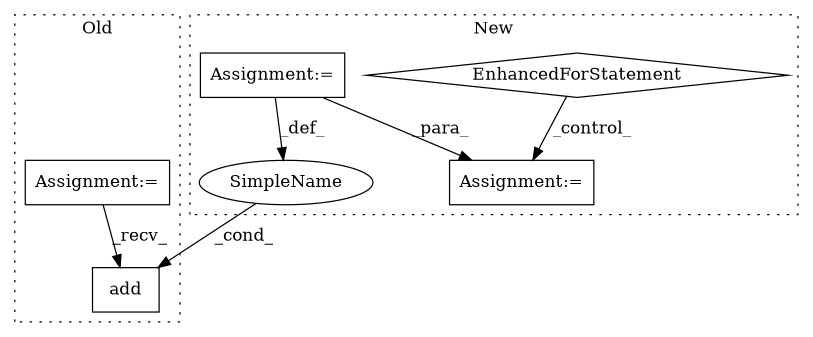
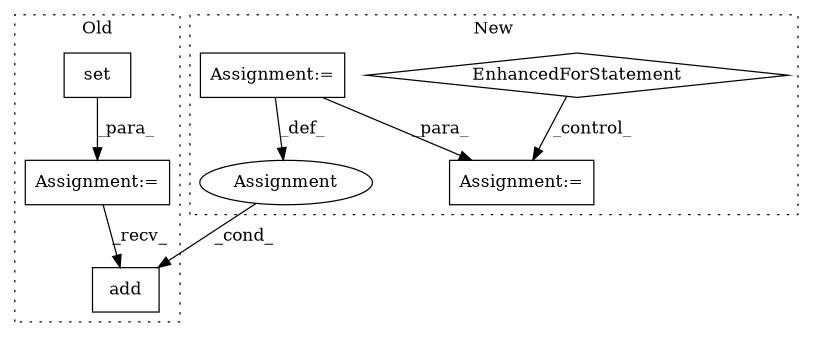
none -> (97, 75)
(286, 183) -> (286, 183)
